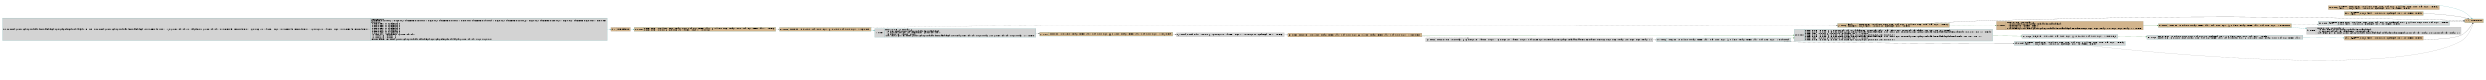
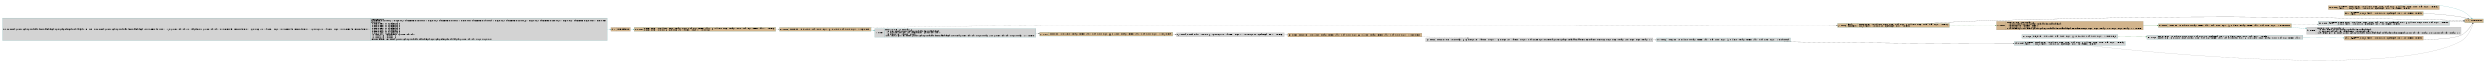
(1893, 35) -> none
